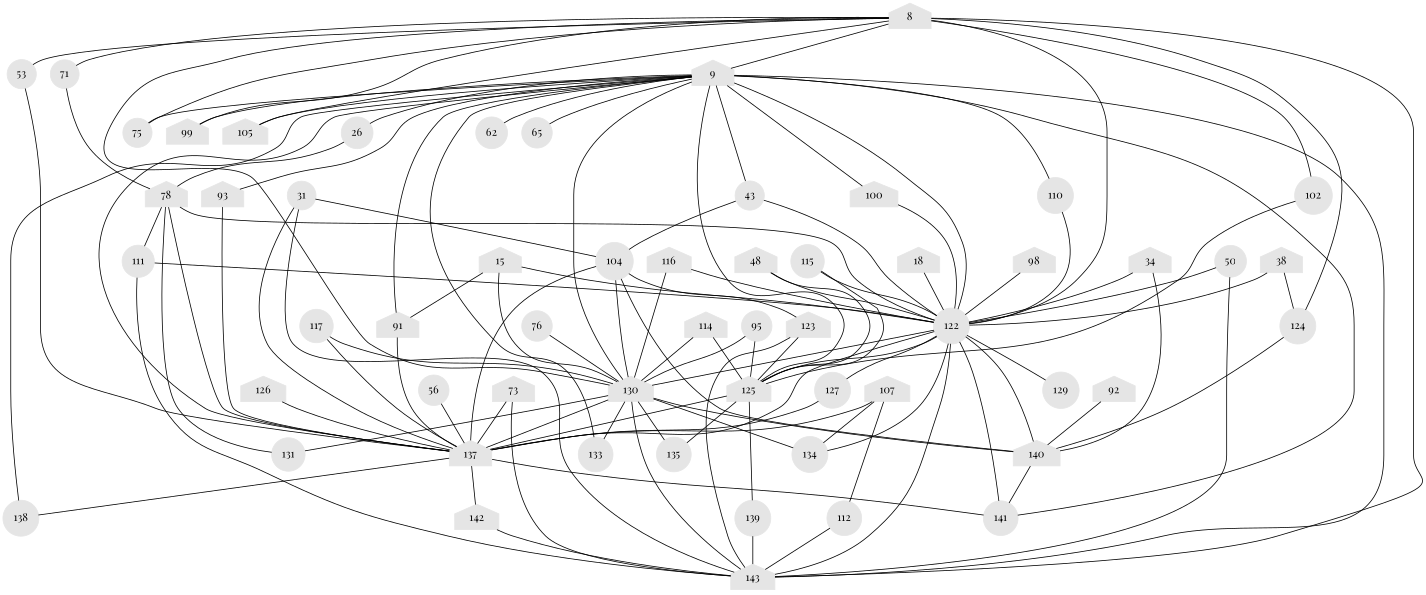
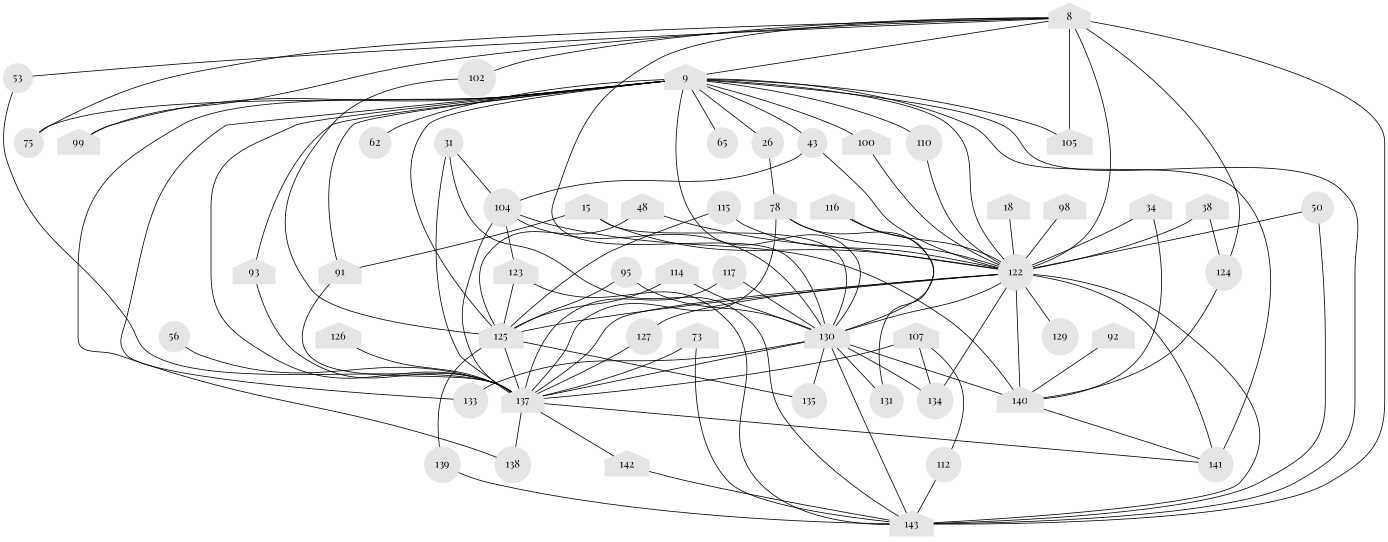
(65, 74) -> none
(138, 261) -> none
(537, 326) -> none
